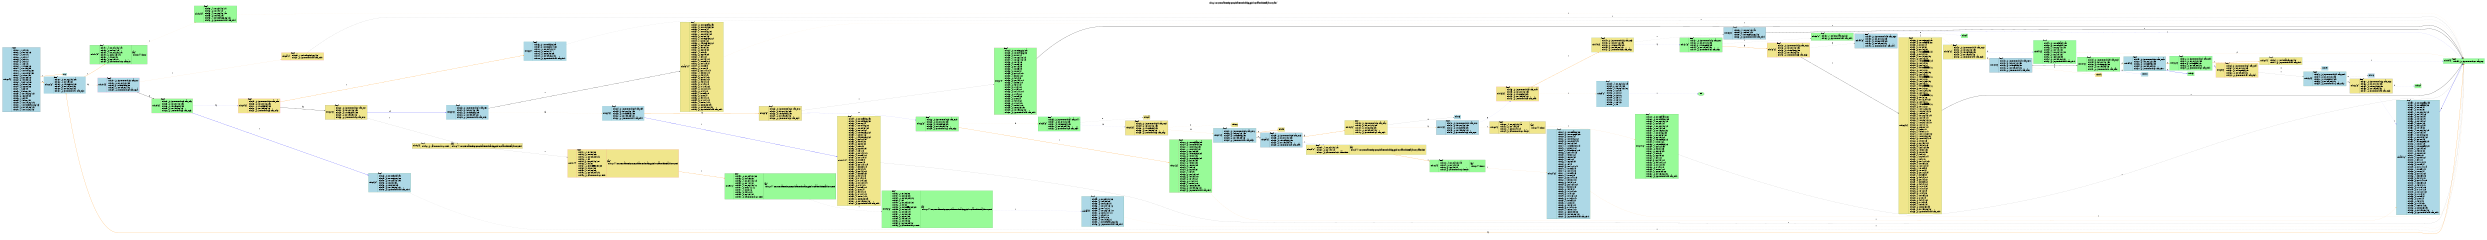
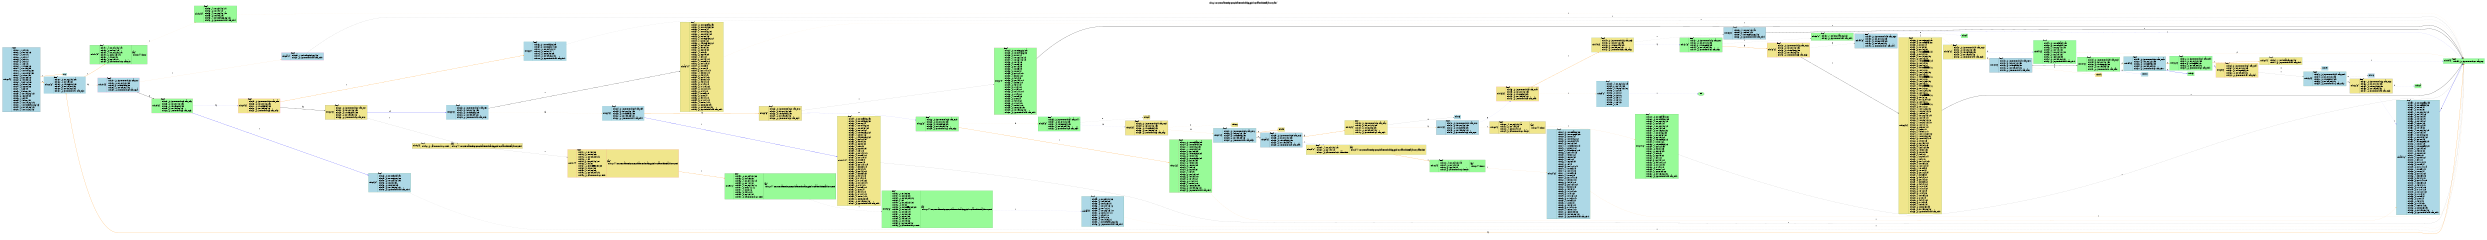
(303, 56) -> (303, 56)
